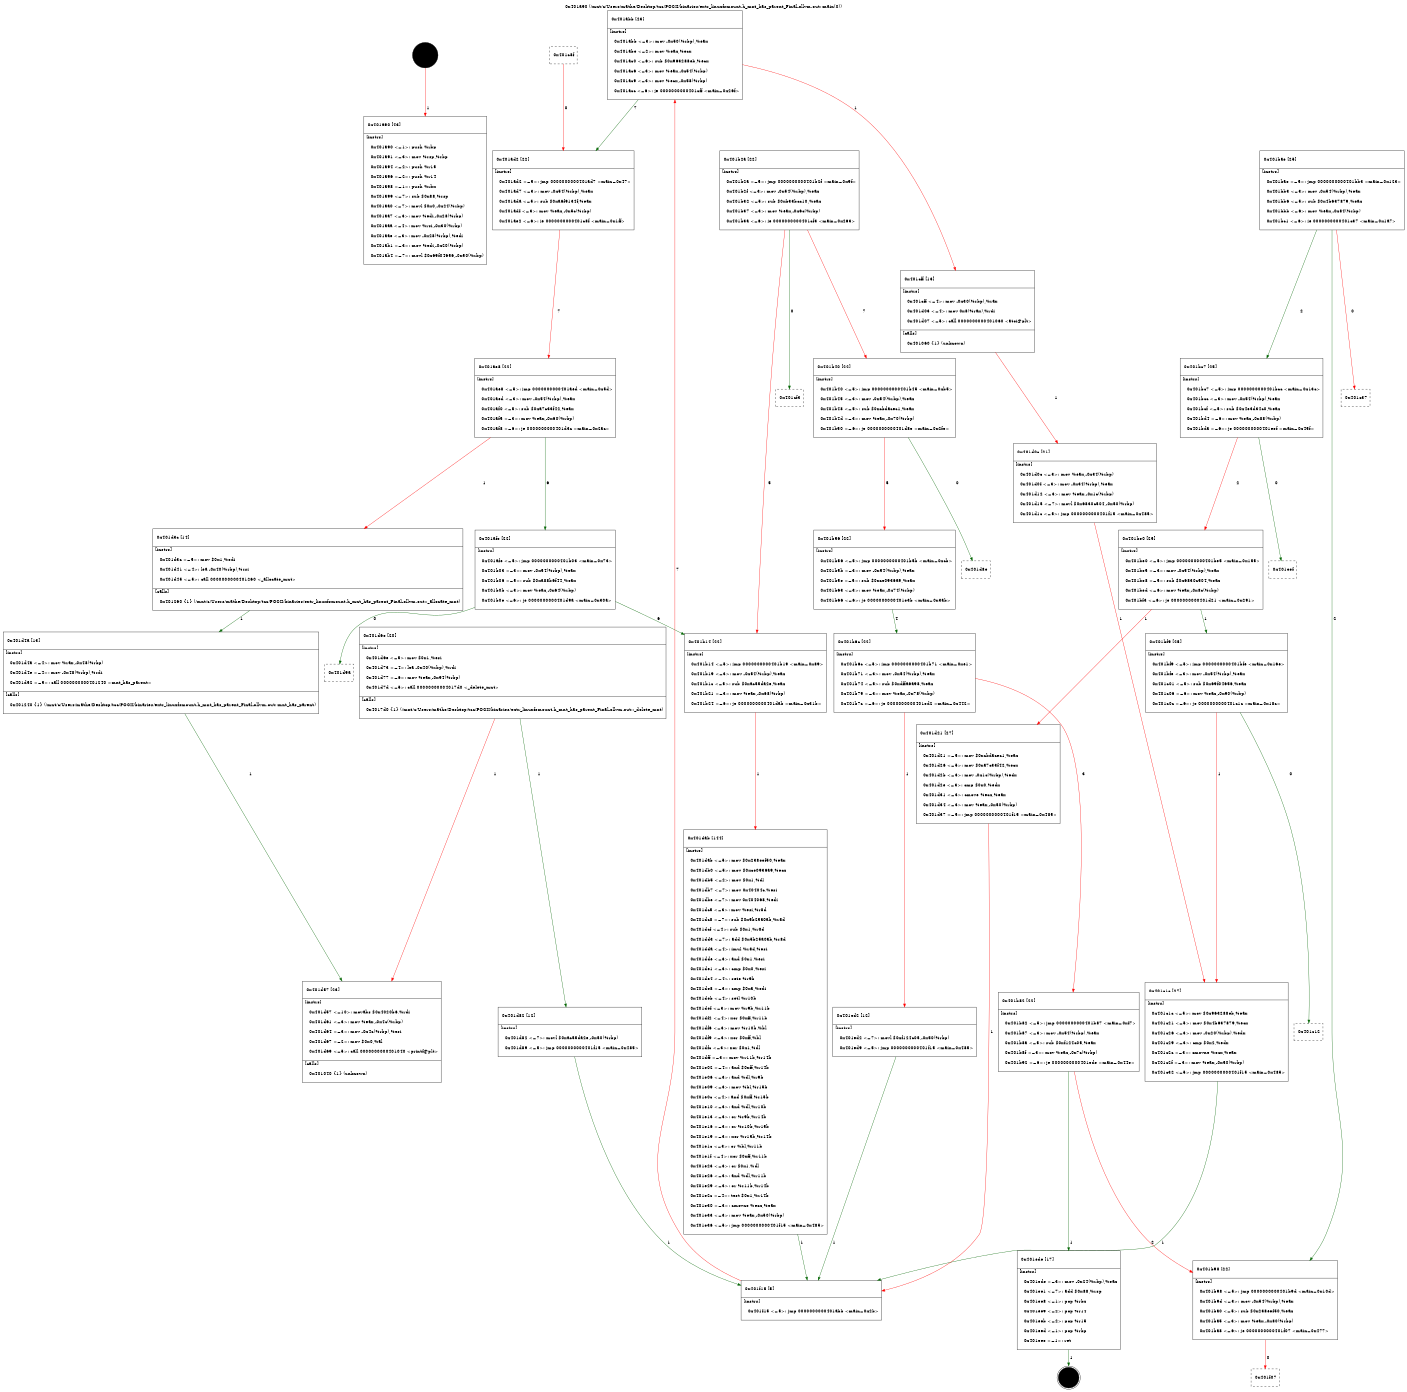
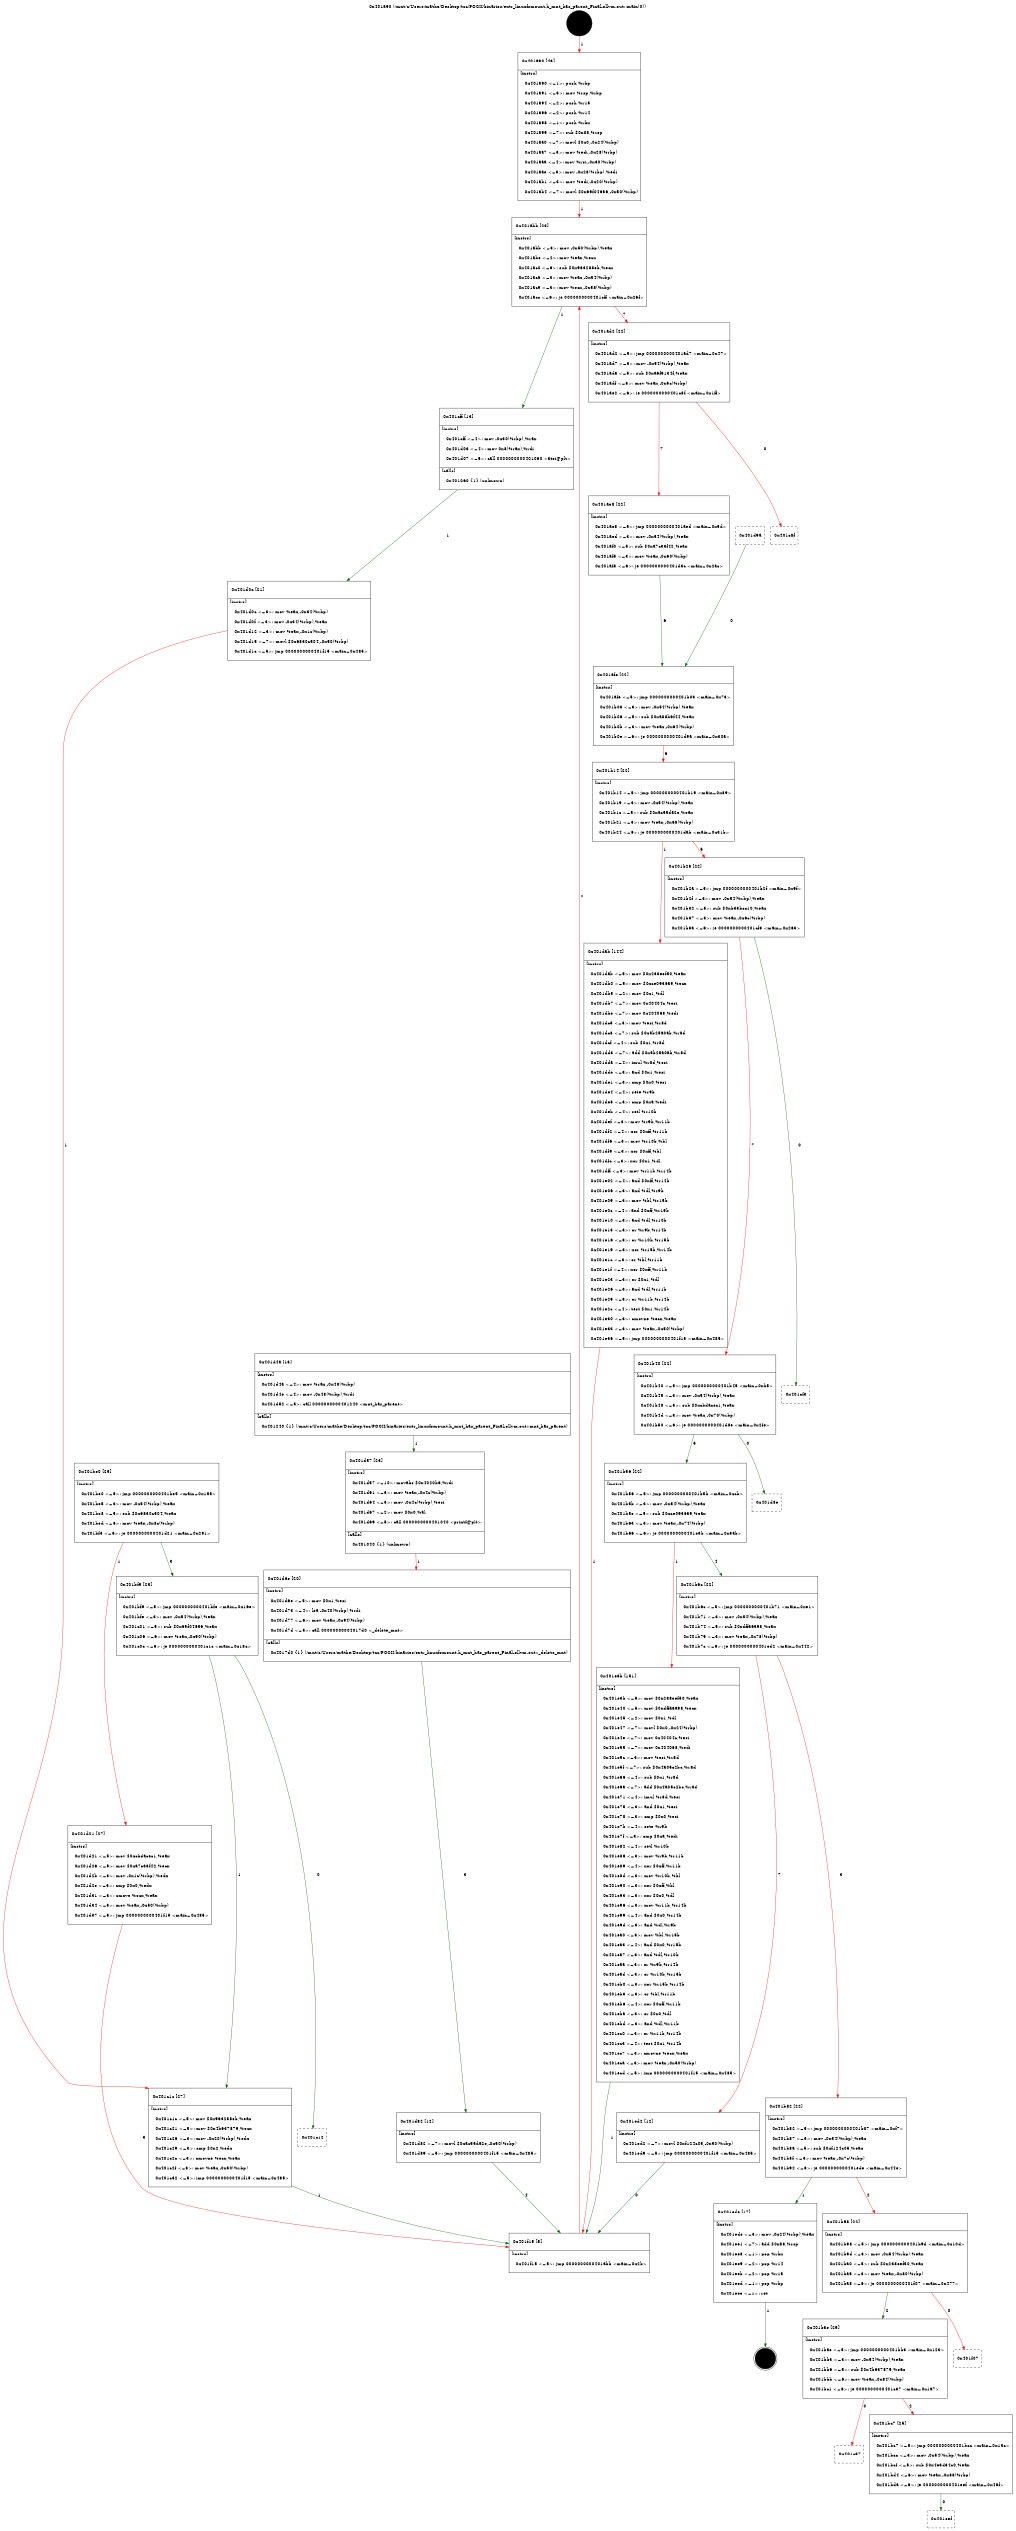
(563, 106) -> (743, 460)
(618, 124) -> (620, 313)
(879, 133) -> (543, 356)
none -> (579, 207)
(1292, 293) -> (907, 2405)
(1026, 397) -> (403, 534)
(768, 430) -> (698, 848)
(885, 482) -> (691, 1447)
(1222, 482) -> none
(308, 570) -> none
(395, 612) -> (718, 605)
(649, 617) -> (663, 752)
(1205, 619) -> (171, 1562)
(1332, 747) -> (885, 2304)
(538, 774) -> (465, 1875)
(907, 774) -> (779, 1875)
(1217, 846) -> (236, 1869)
(444, 848) -> (416, 1560)
(991, 1032) -> (144, 2138)
(668, 1242) -> (526, 2195)
(834, 1242) -> (636, 2195)
(802, 1256) -> (591, 1789)
none -> (668, 1875)
